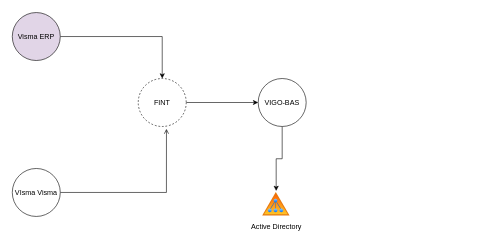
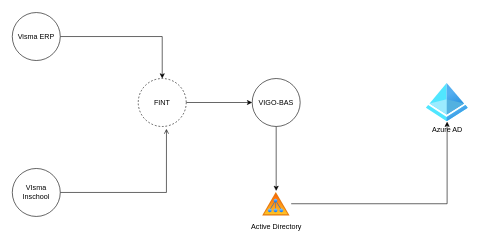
(36, 36) -> (36, 36)
(282, 102) -> (276, 102)
none -> (447, 102)
none -> (447, 129)
(36, 192) -> (36, 192)
